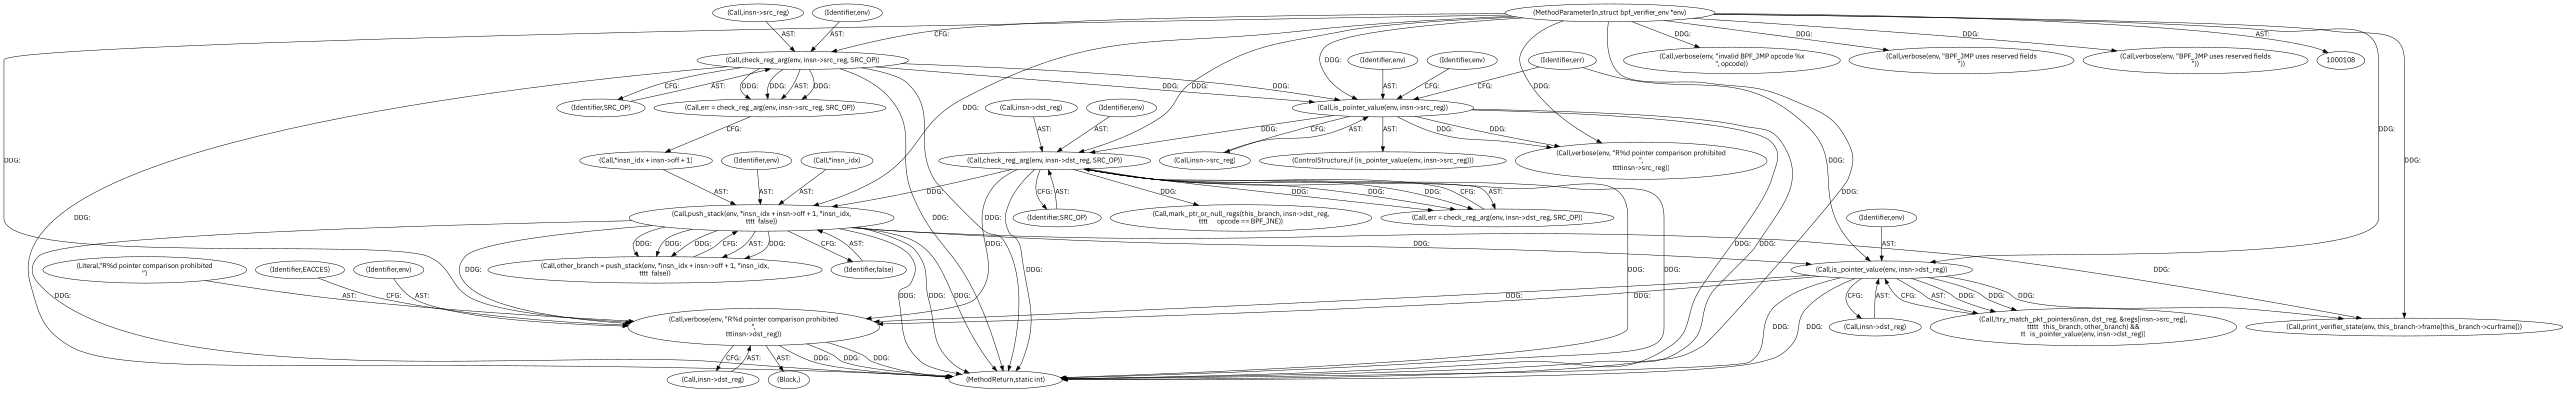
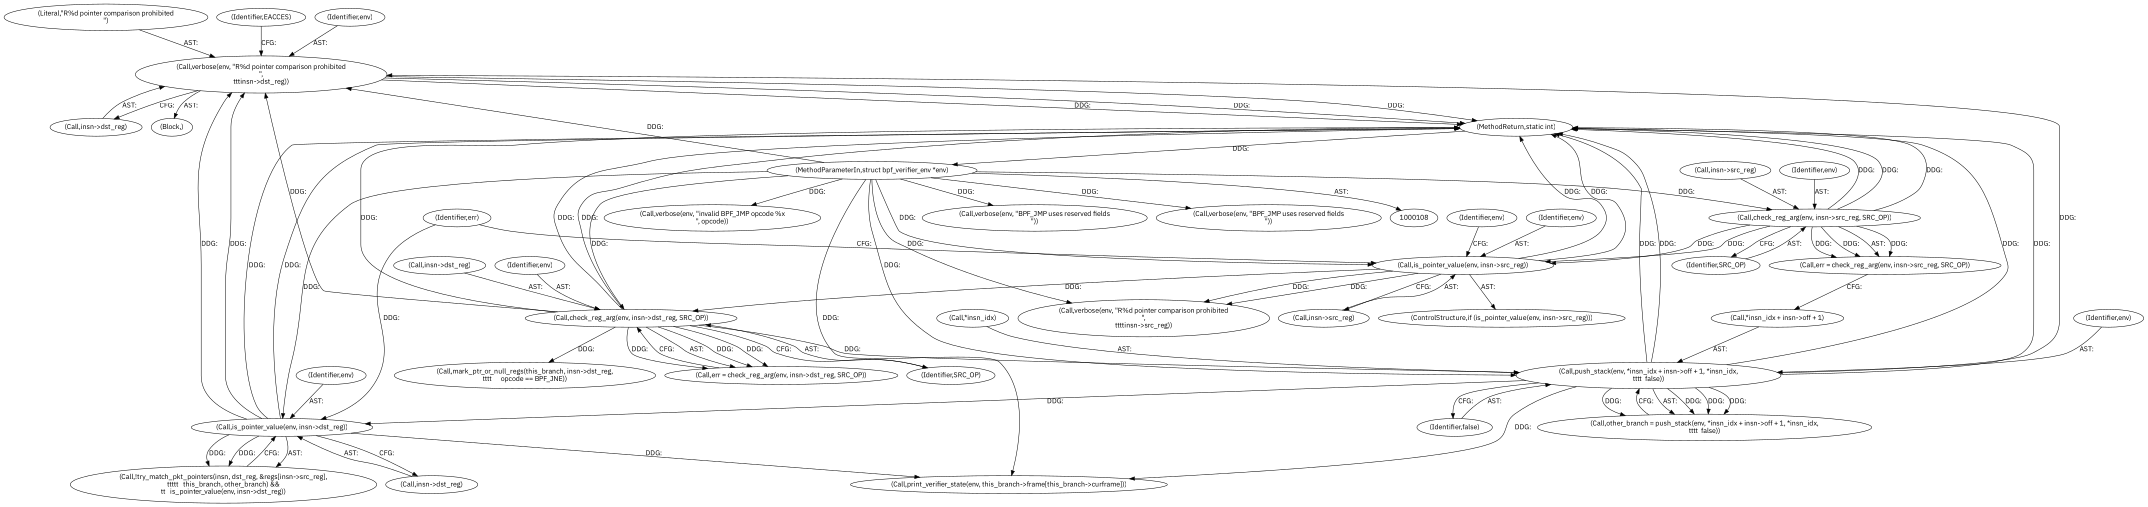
(943, 34) -> (1687, 192)
(1696, 350) -> (1211, 148)
